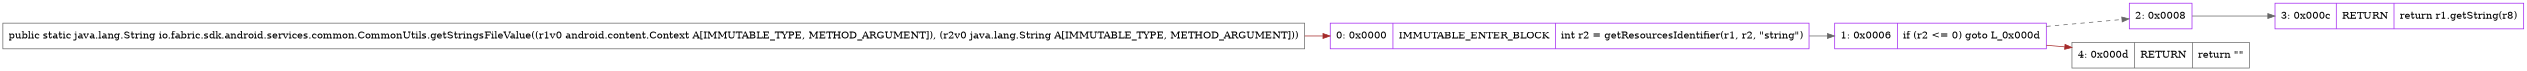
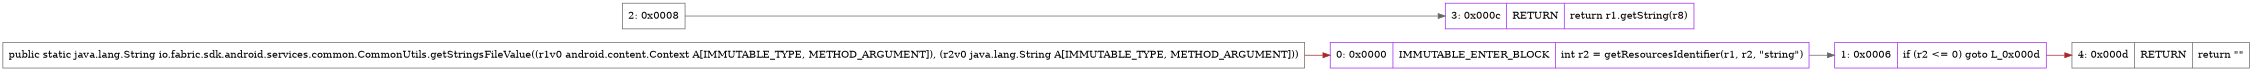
(2161, 16) -> (654, 16)
(2084, 23) -> none
